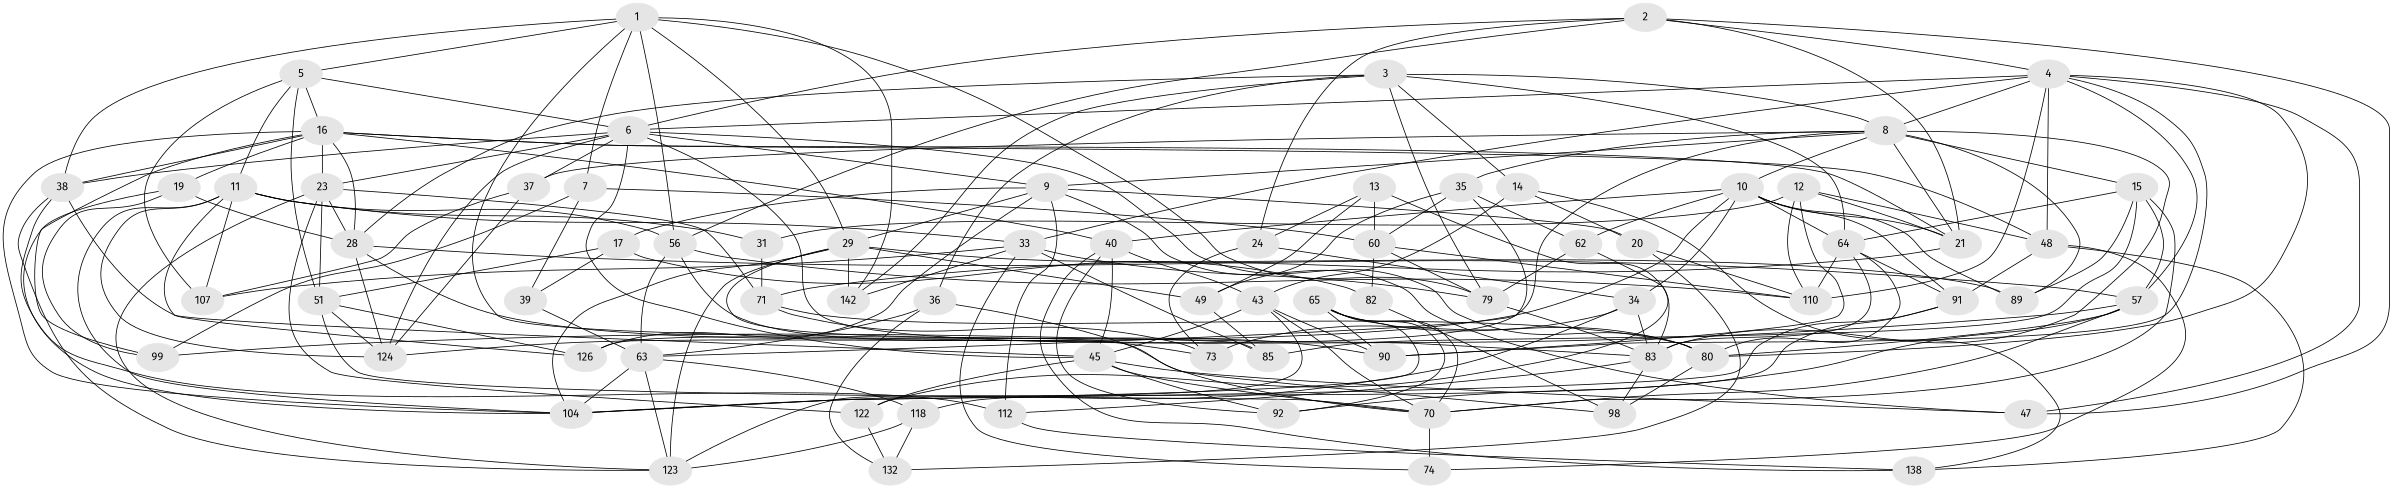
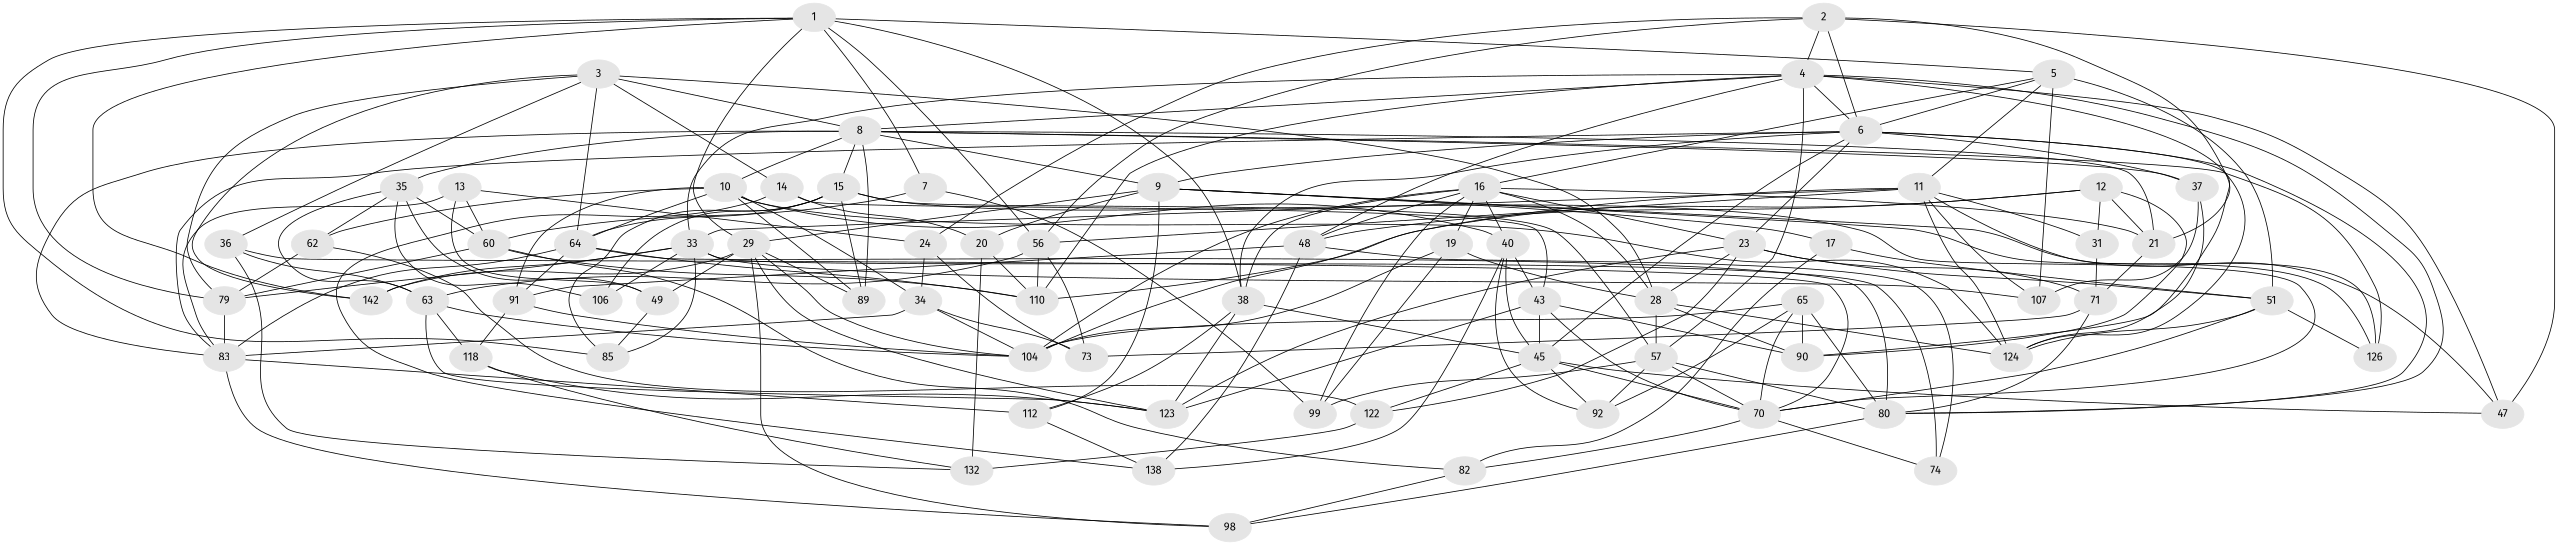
(1851, 217) -> none
(526, 301) -> none
none -> (601, 301)
none -> (1614, 447)
